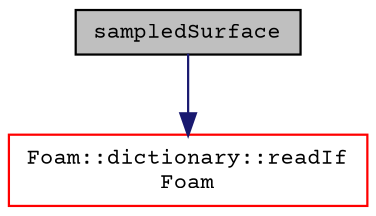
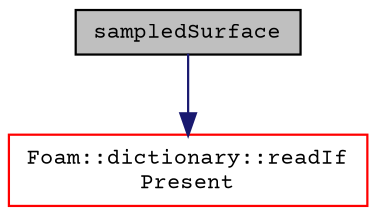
(188, 170) -> (188, 170)
